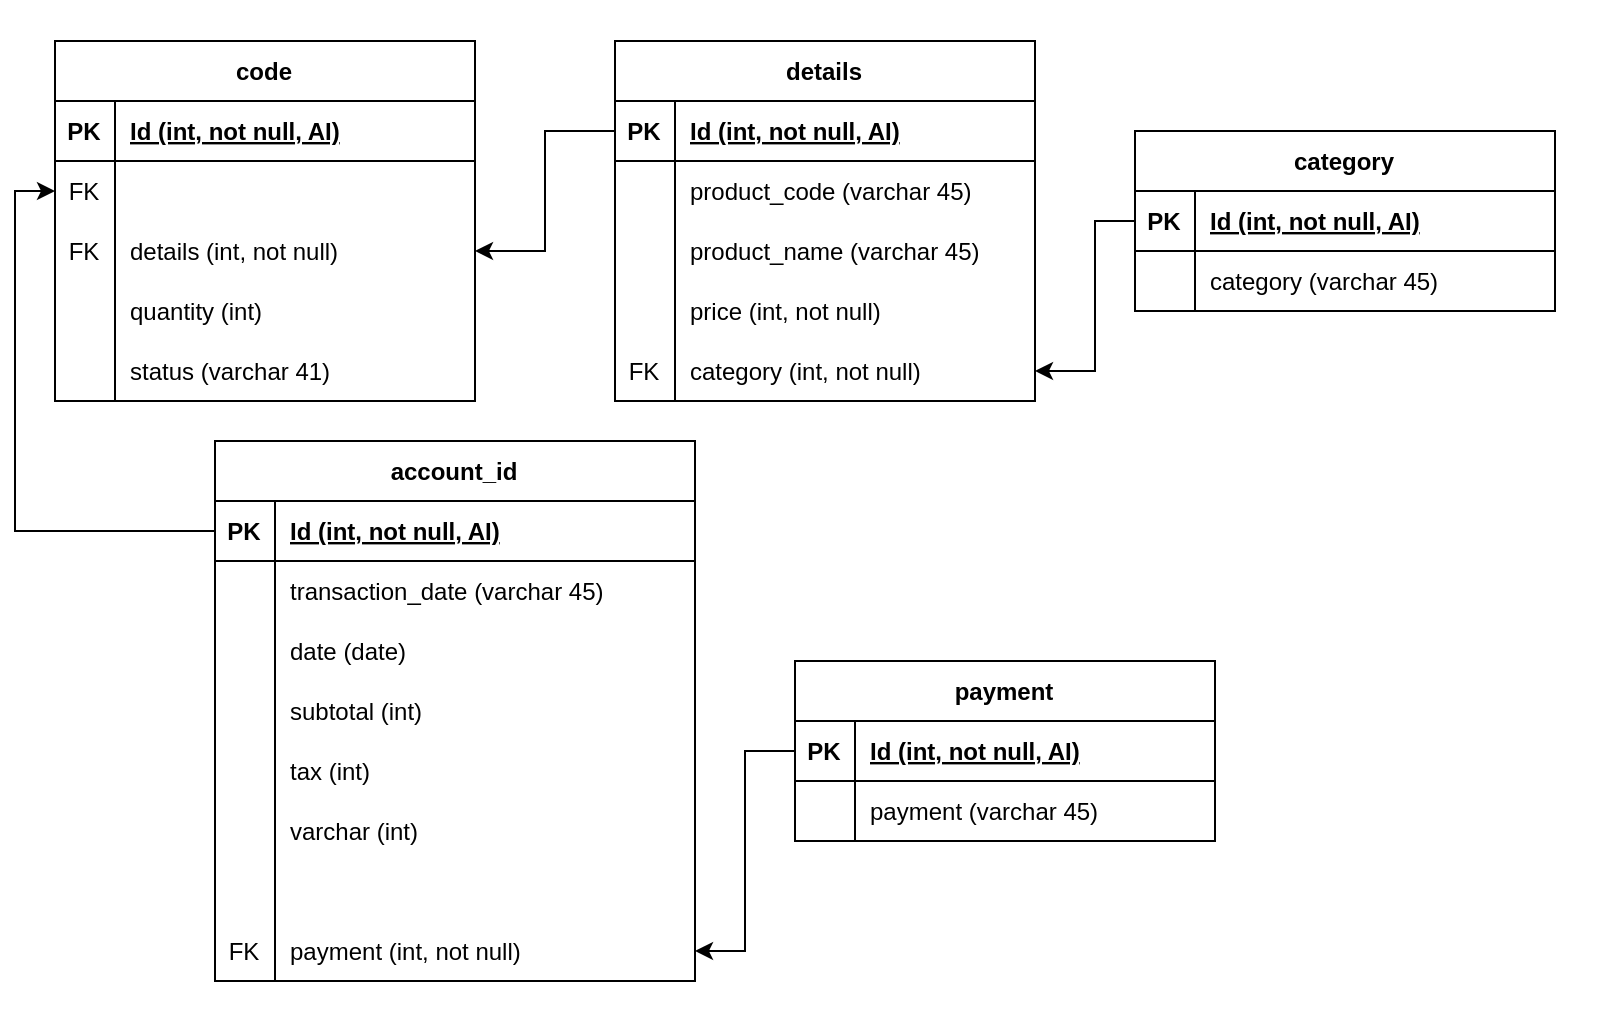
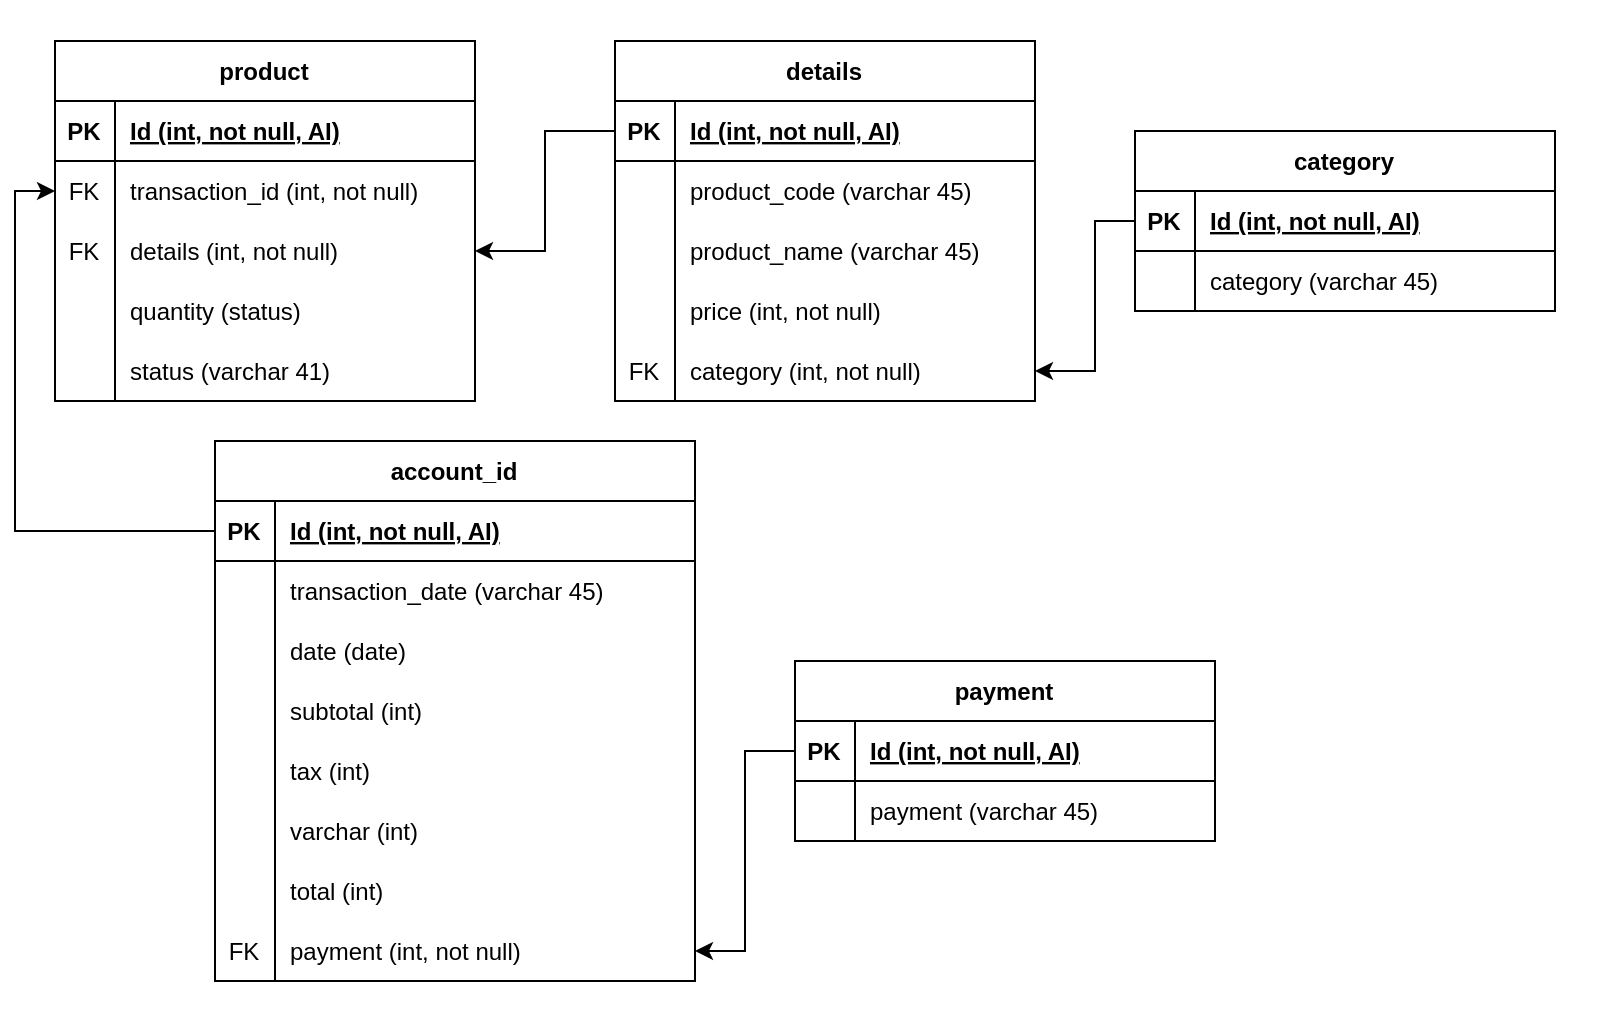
(264, 72) -> (264, 72)
none -> (295, 191)
(215, 312) -> (238, 312)
none -> (485, 891)
